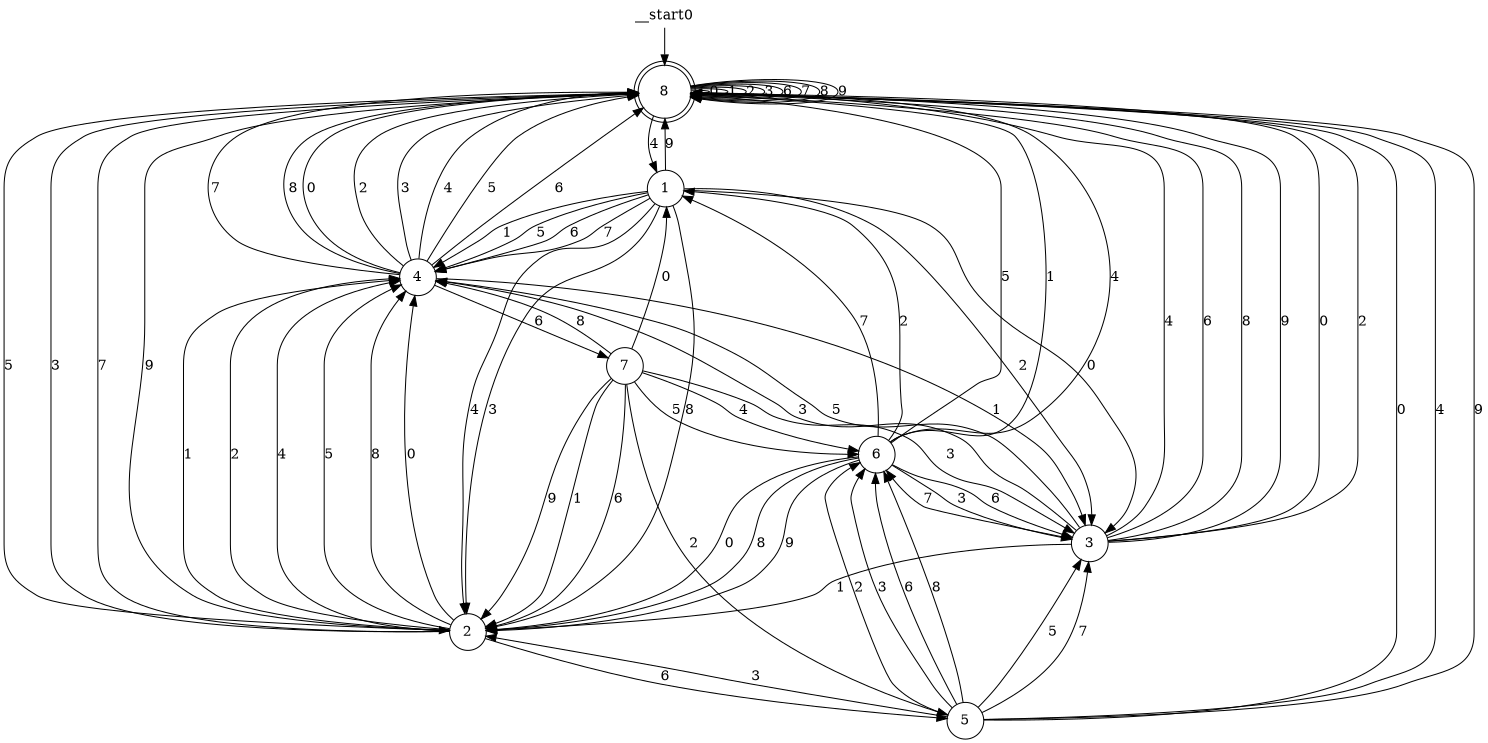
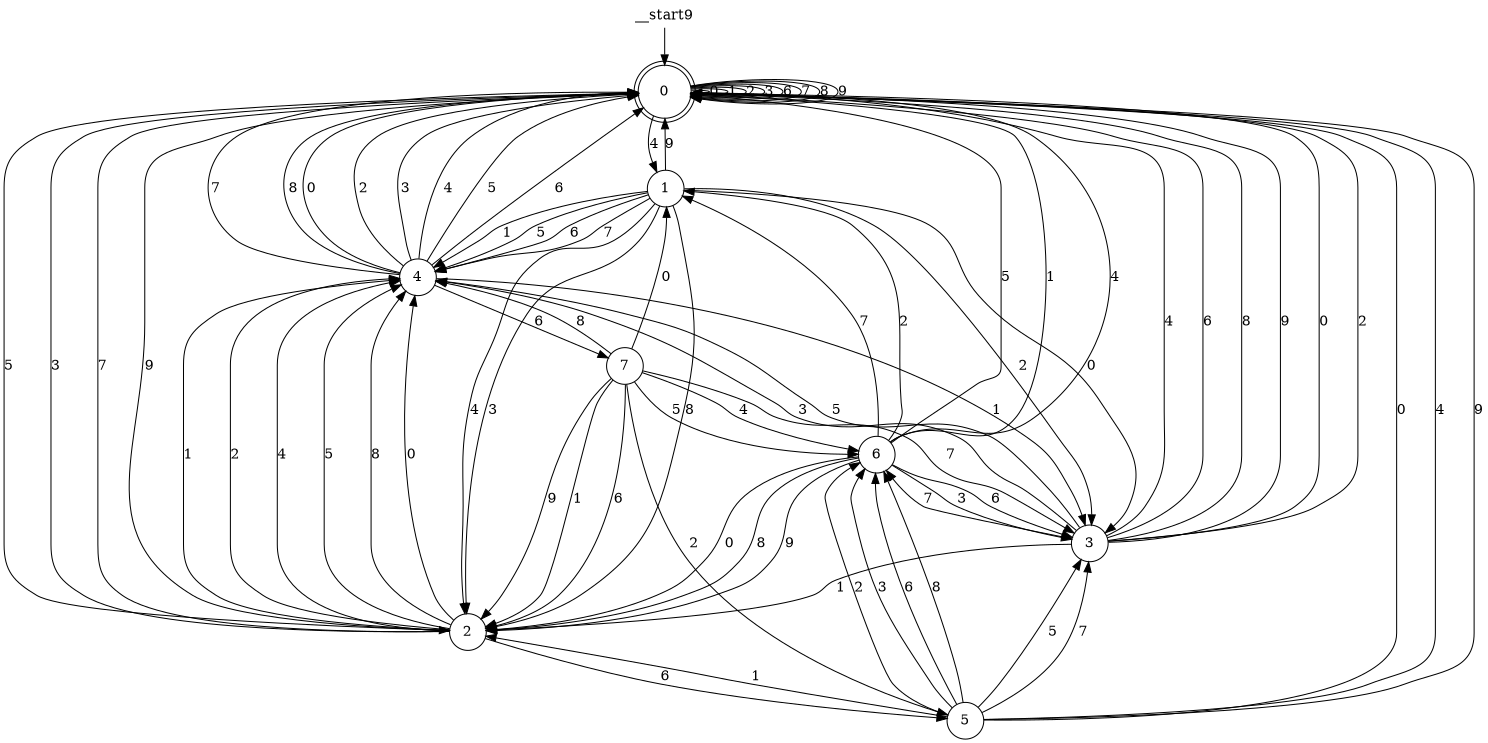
(665, 16) -> (665, 16)
(665, 92) -> (665, 92)
(951, 455) -> (951, 455)
(756, 676) -> (756, 676)
